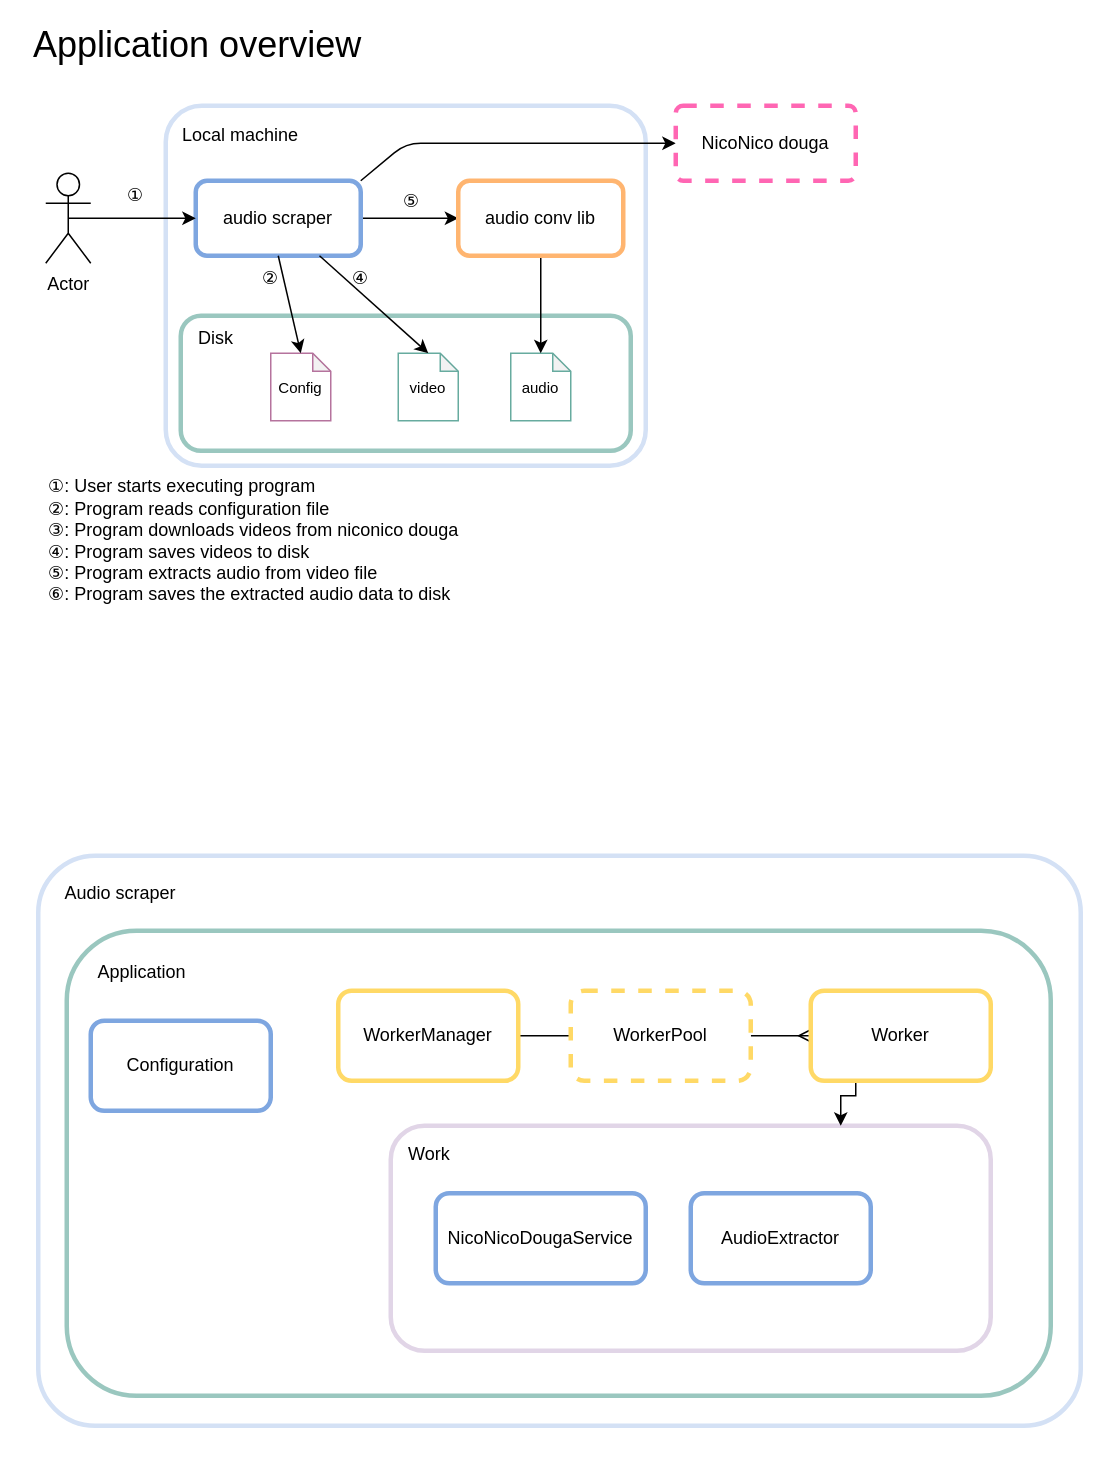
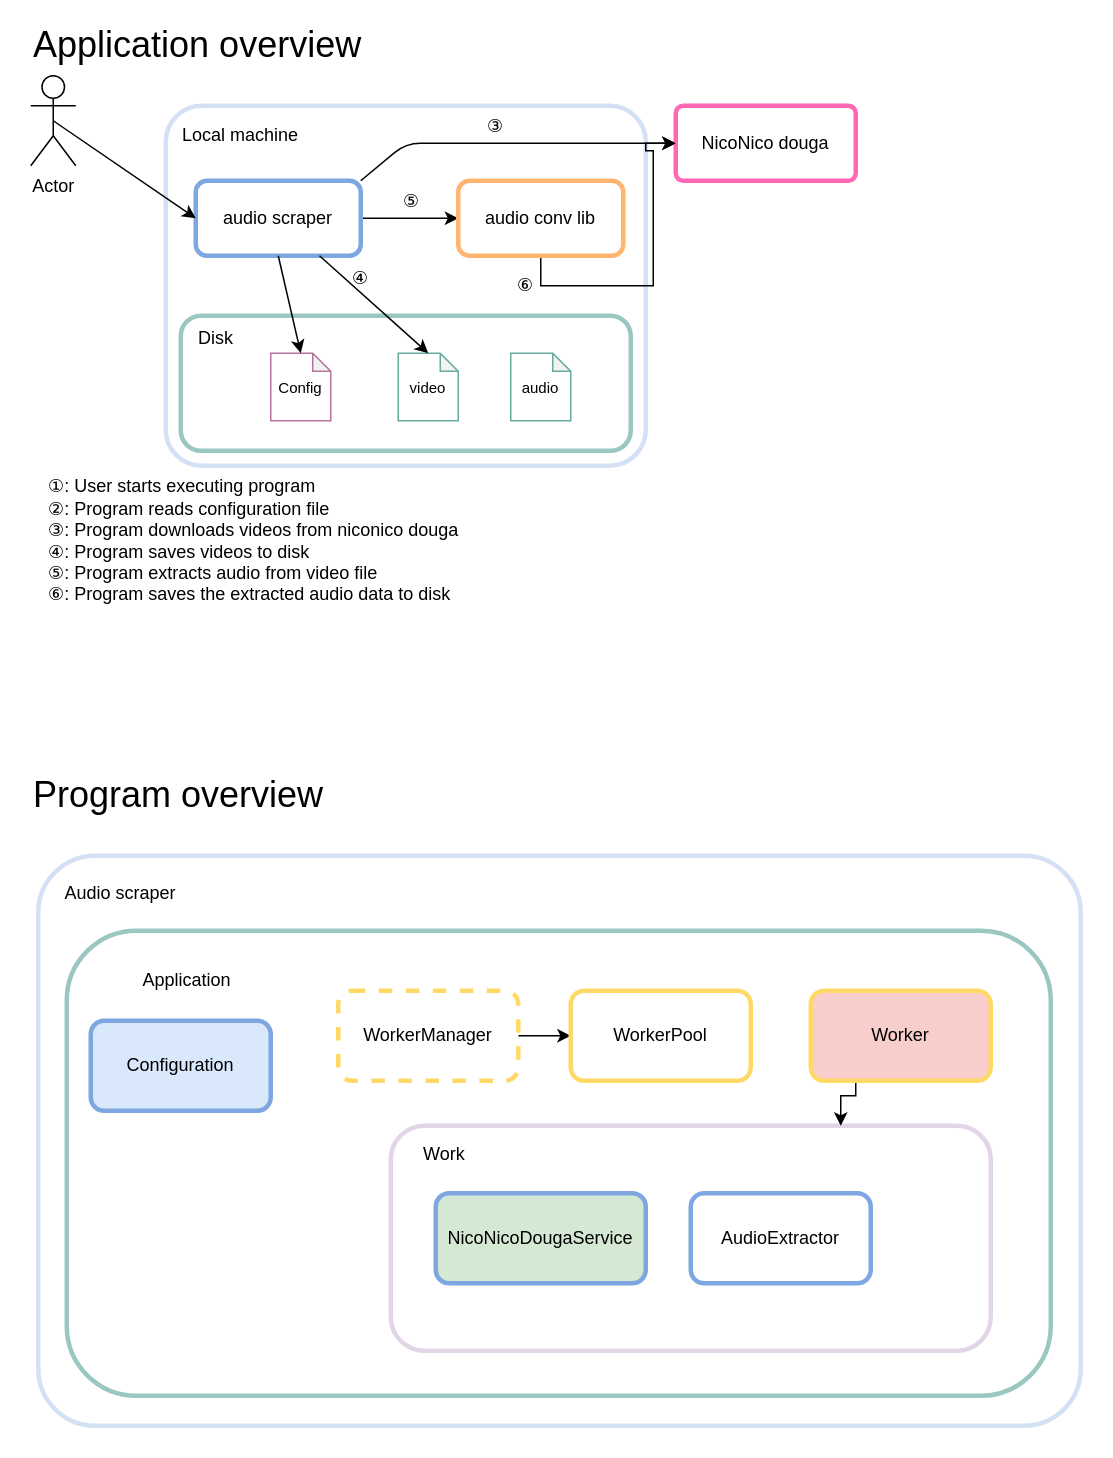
none -> (496, 127)
(766, 143) -> (766, 143)
(136, 196) -> none
(68, 218) -> (53, 121)
(271, 278) -> none
none -> (526, 286)
(541, 313) -> (653, 271)
none -> (203, 796)
(163, 973) -> (208, 980)
(428, 1036) -> (428, 1036)
(563, 1036) -> (559, 1036)
(661, 1036) -> (661, 1036)
(780, 1036) -> none
(901, 1036) -> (901, 1036)
(181, 1066) -> (181, 1066)
(473, 1154) -> (488, 1154)
(541, 1238) -> (541, 1238)
